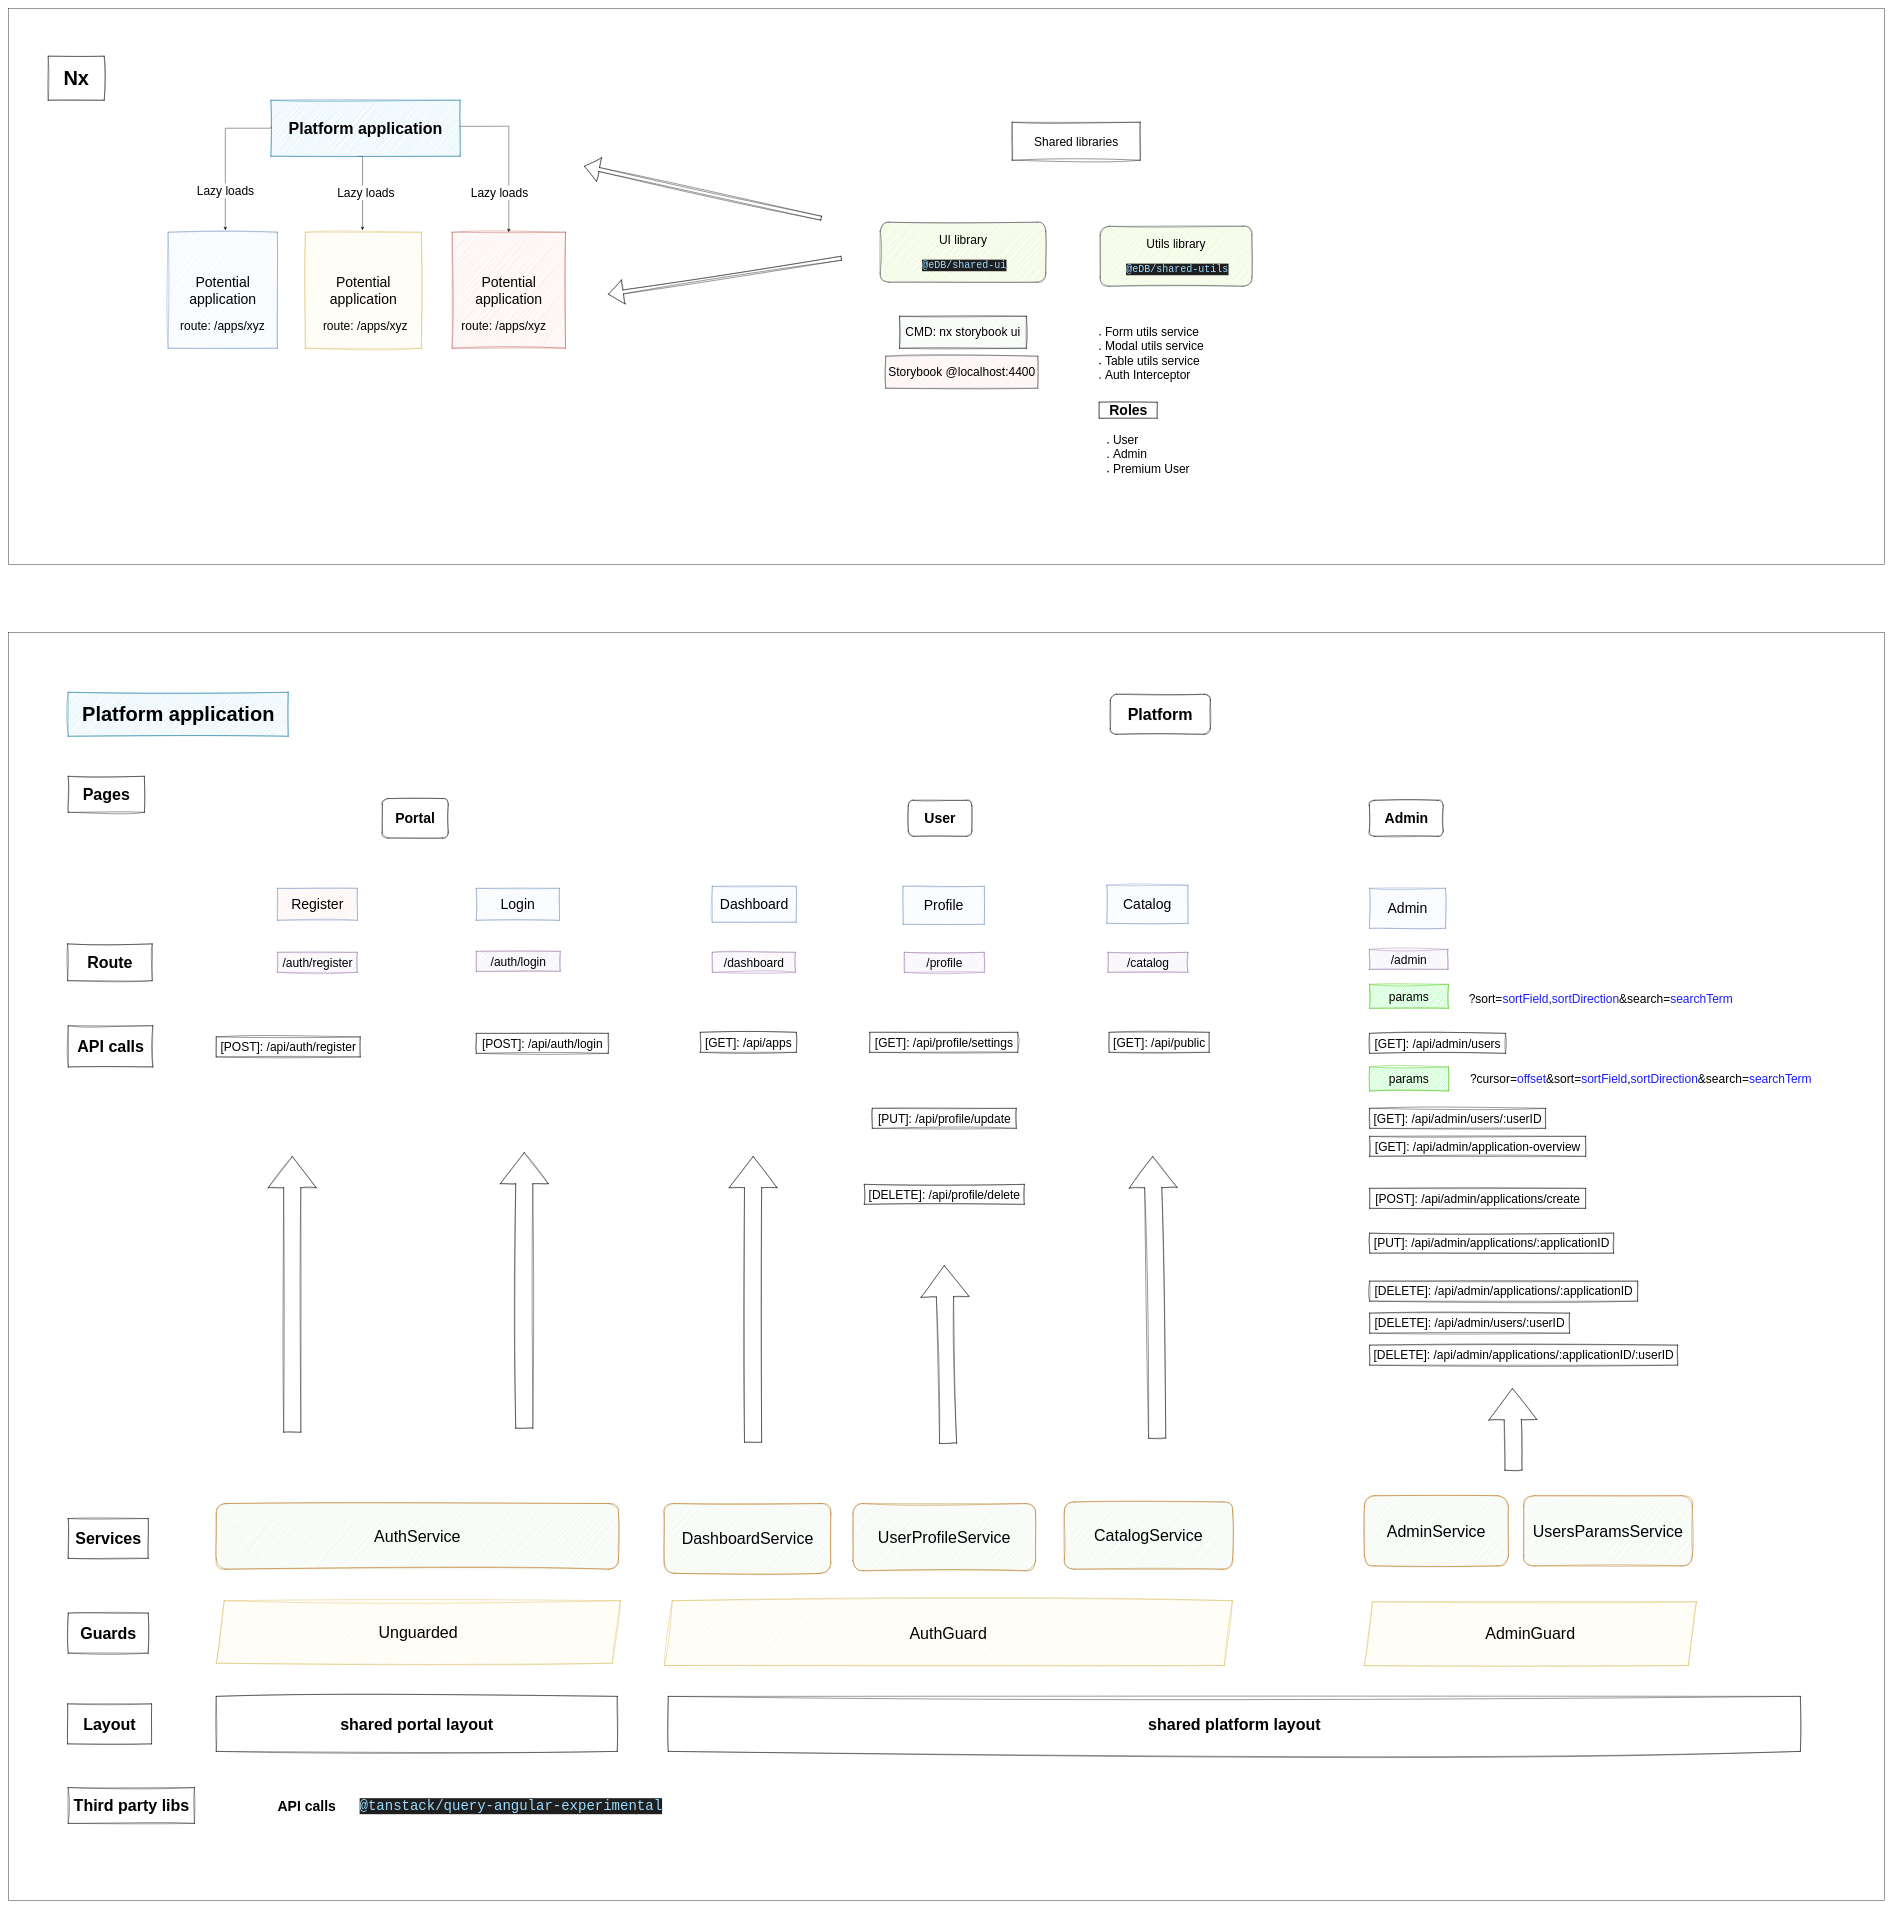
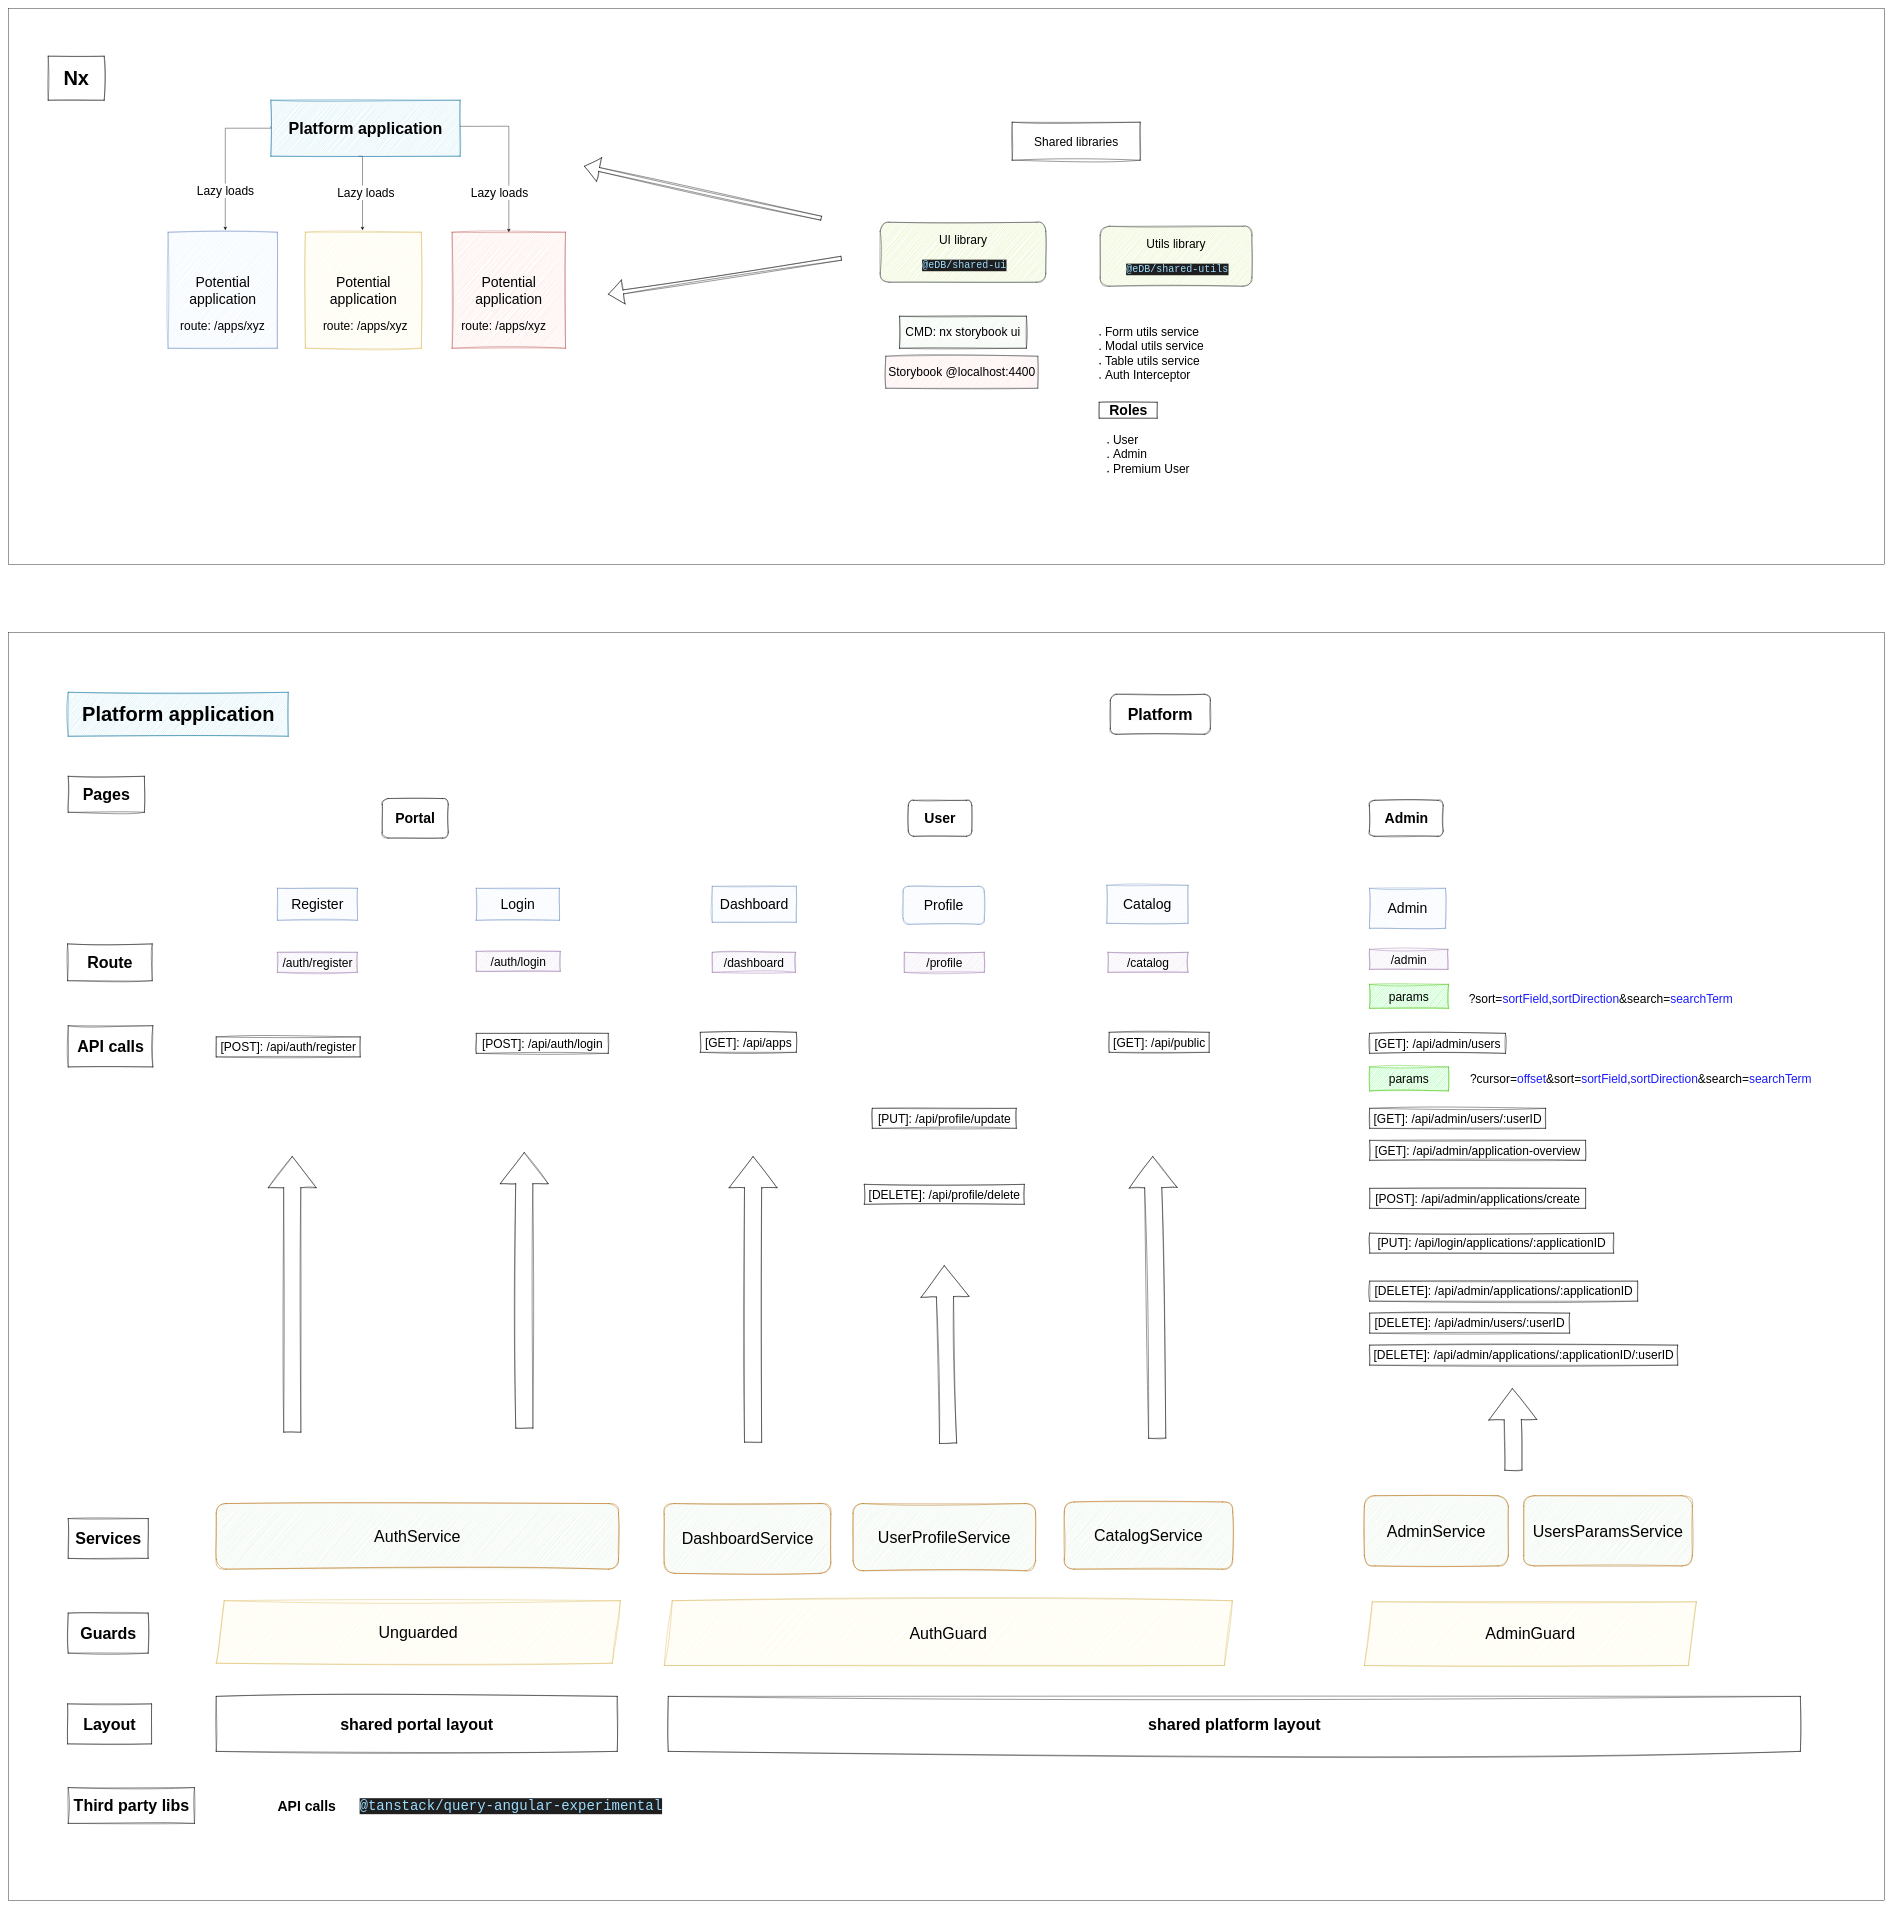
(317, 904) -> (317, 904)
(944, 905) -> (944, 905)
(944, 1042) -> none
(1477, 1146) -> (1477, 1150)
(1492, 1243) -> (1492, 1243)
